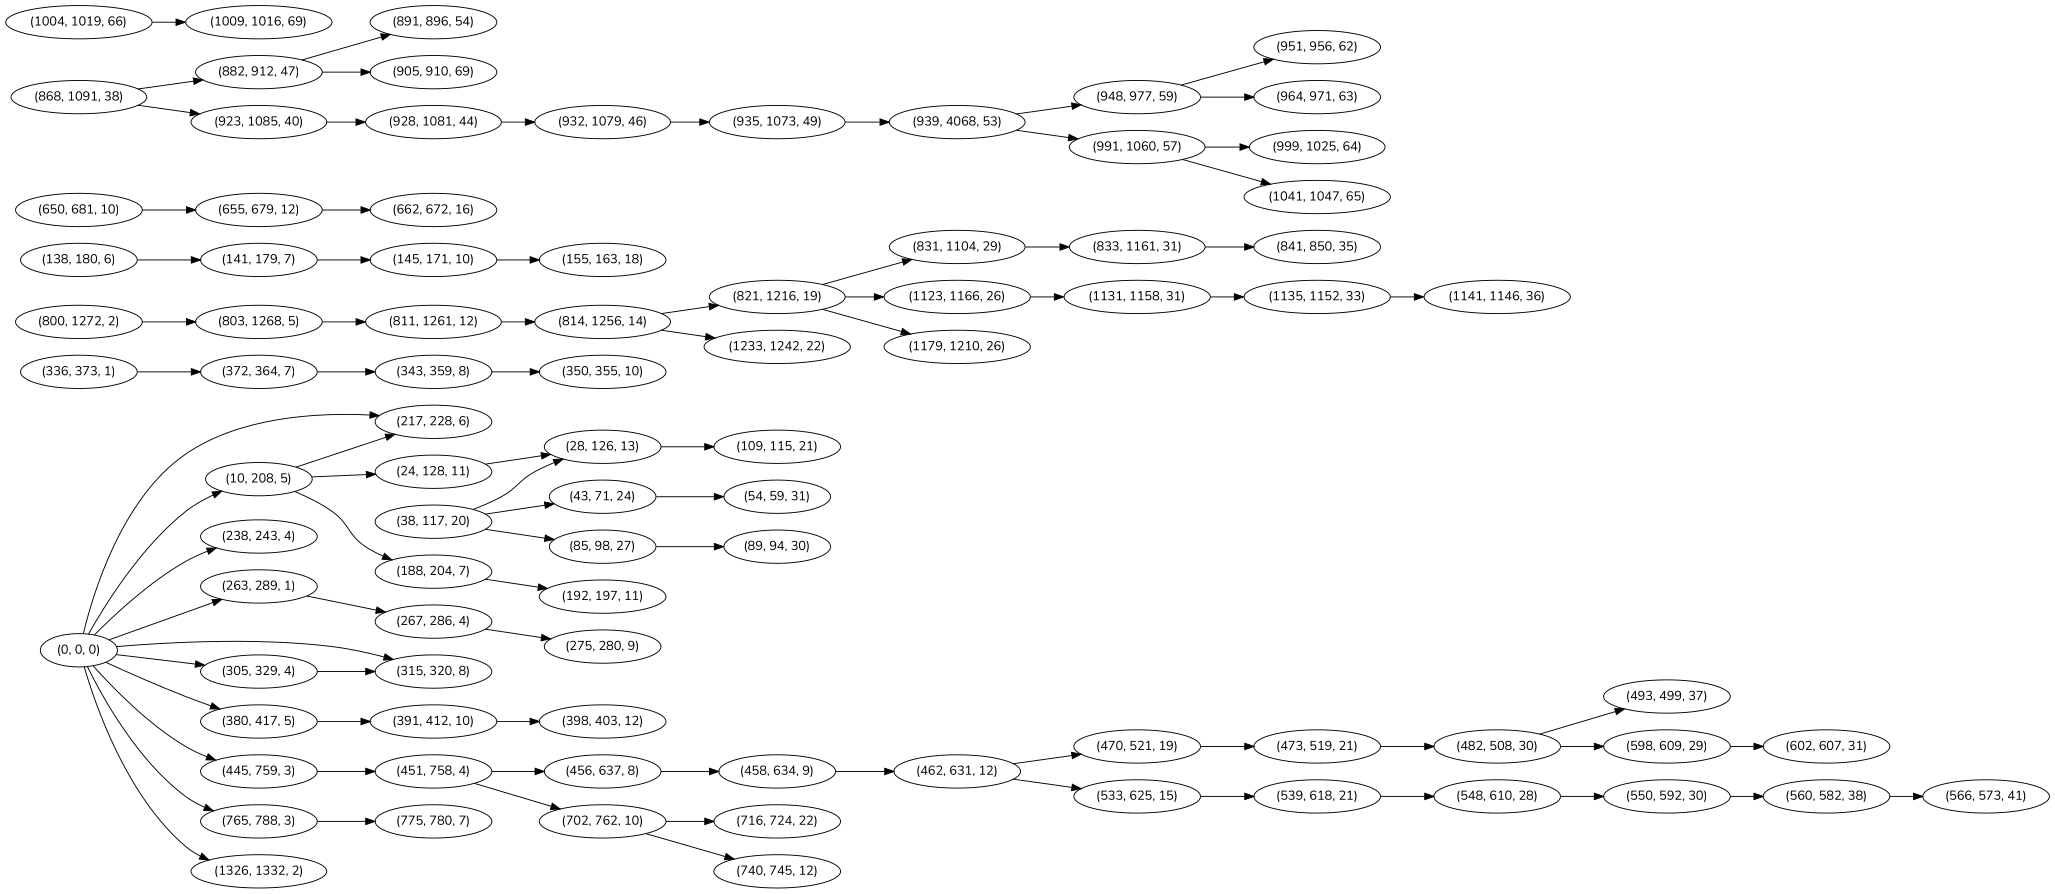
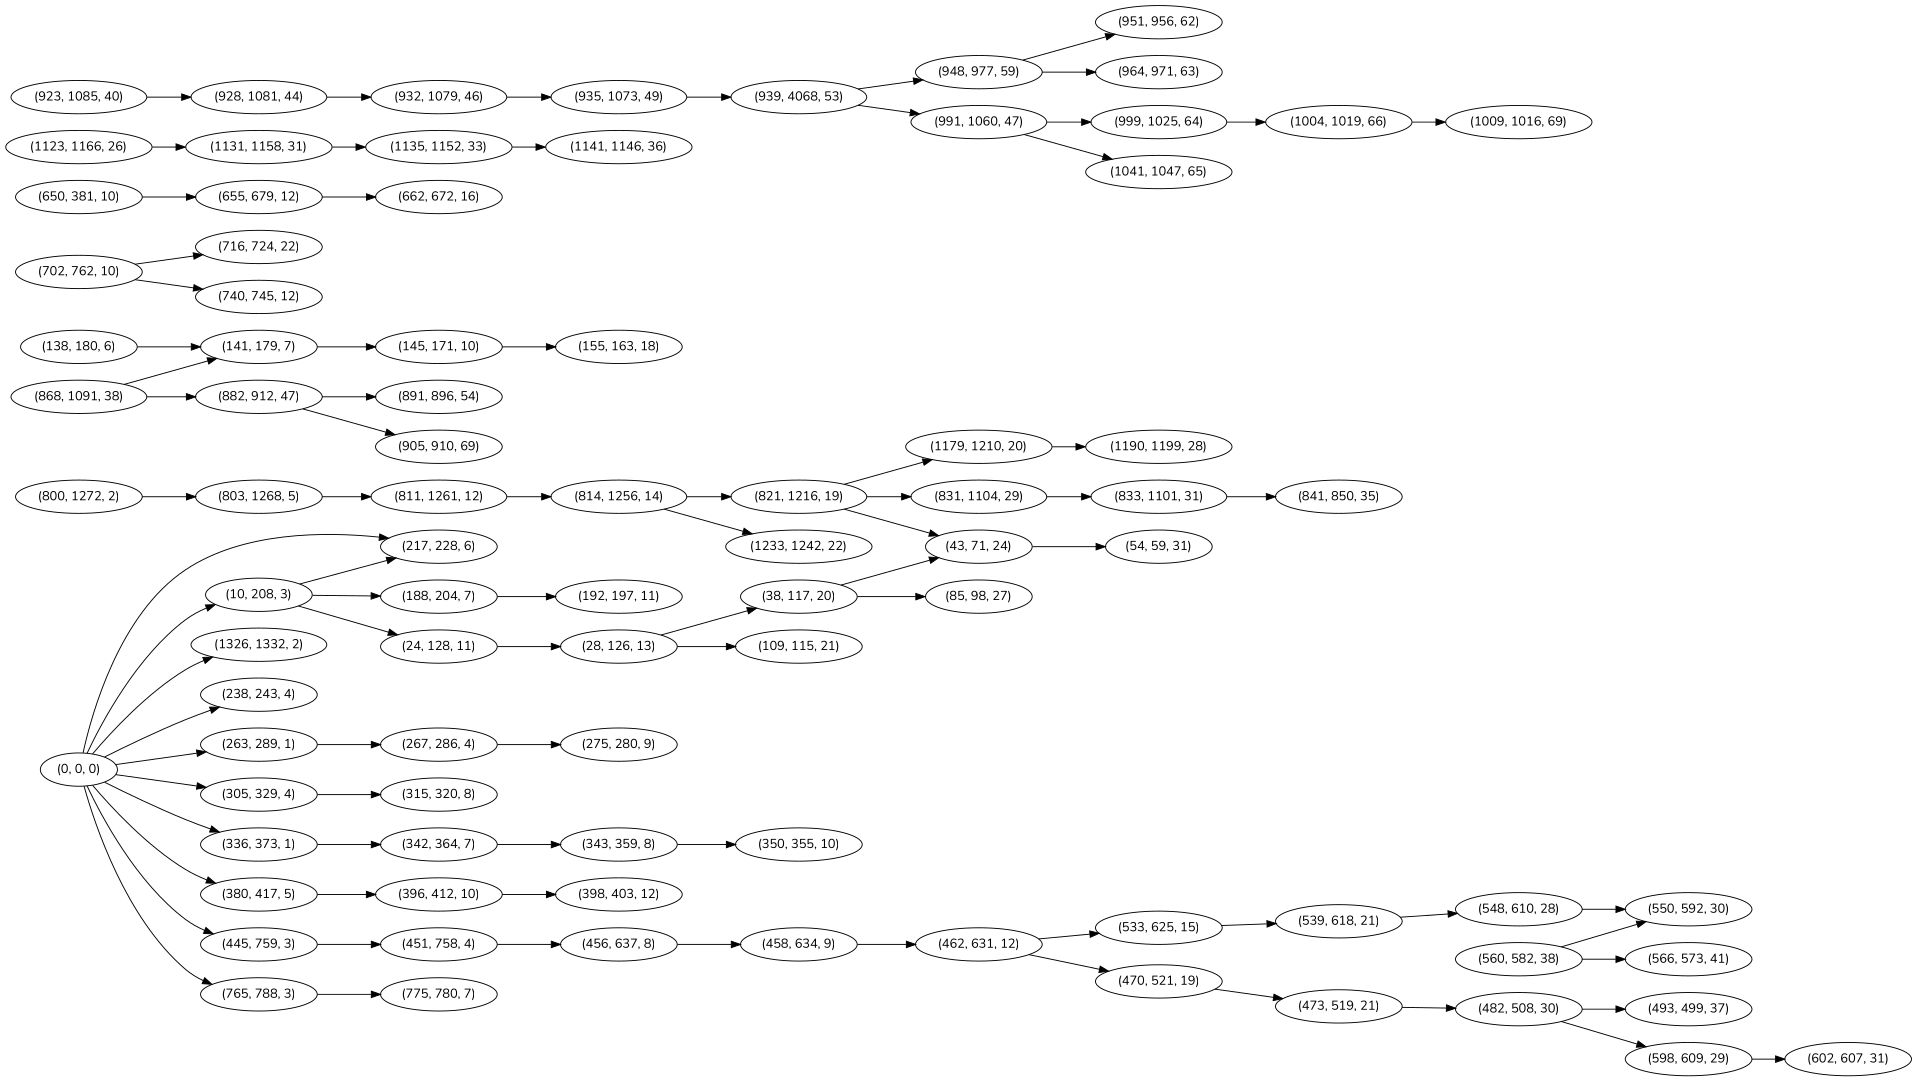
(164, 109) -> (166, 373)
none -> (1241, 122)
(1137, 147) -> (979, 122)
(79, 210) -> (79, 197)
(1137, 247) -> (1159, 497)
(860, 297) -> (887, 521)
(957, 347) -> (979, 447)
(259, 372) -> (439, 845)
none -> (1159, 447)
(259, 479) -> (259, 595)
(515, 488) -> (704, 623)
(777, 547) -> none
(251, 642) -> (157, 807)
(433, 722) -> (439, 894)
(513, 795) -> none
(1742, 796) -> (1599, 936)
